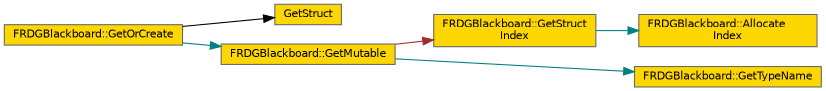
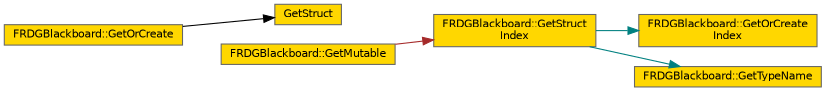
(728, 31) -> (728, 31)
(197, 44) -> none
(509, 65) -> (630, 55)
